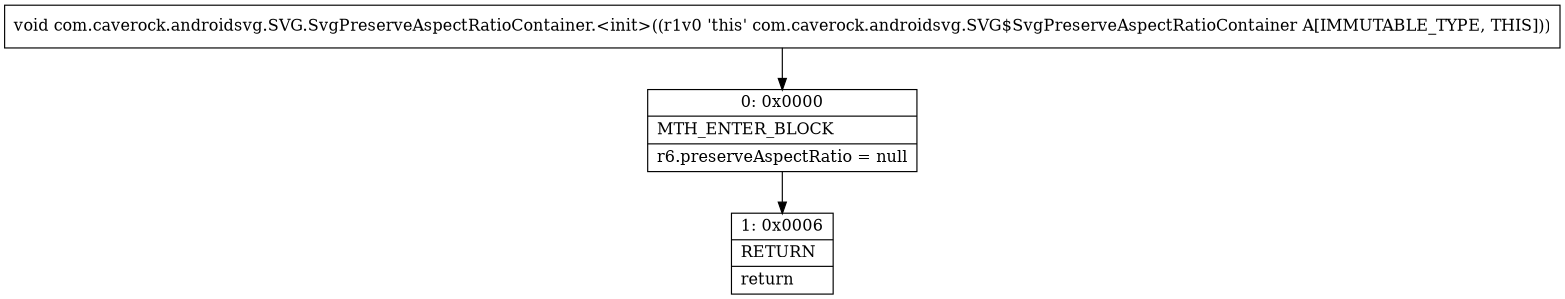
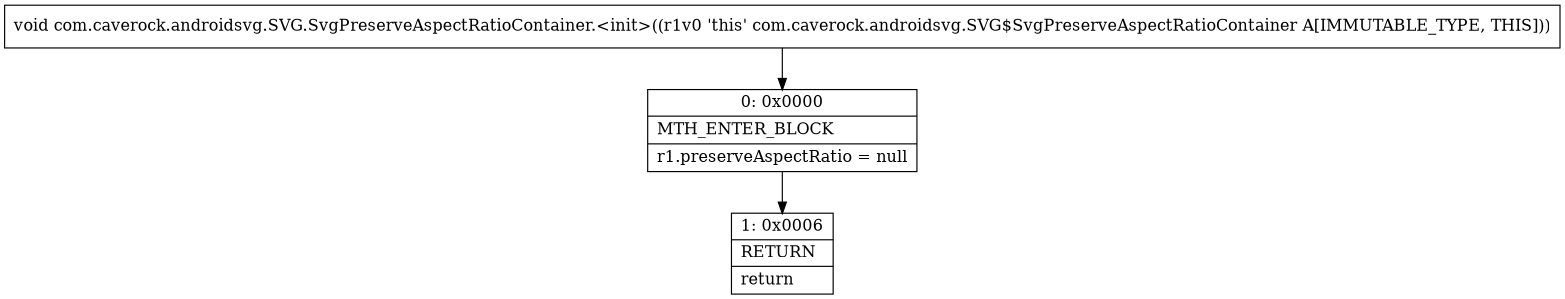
(782, 157) -> (782, 157)
